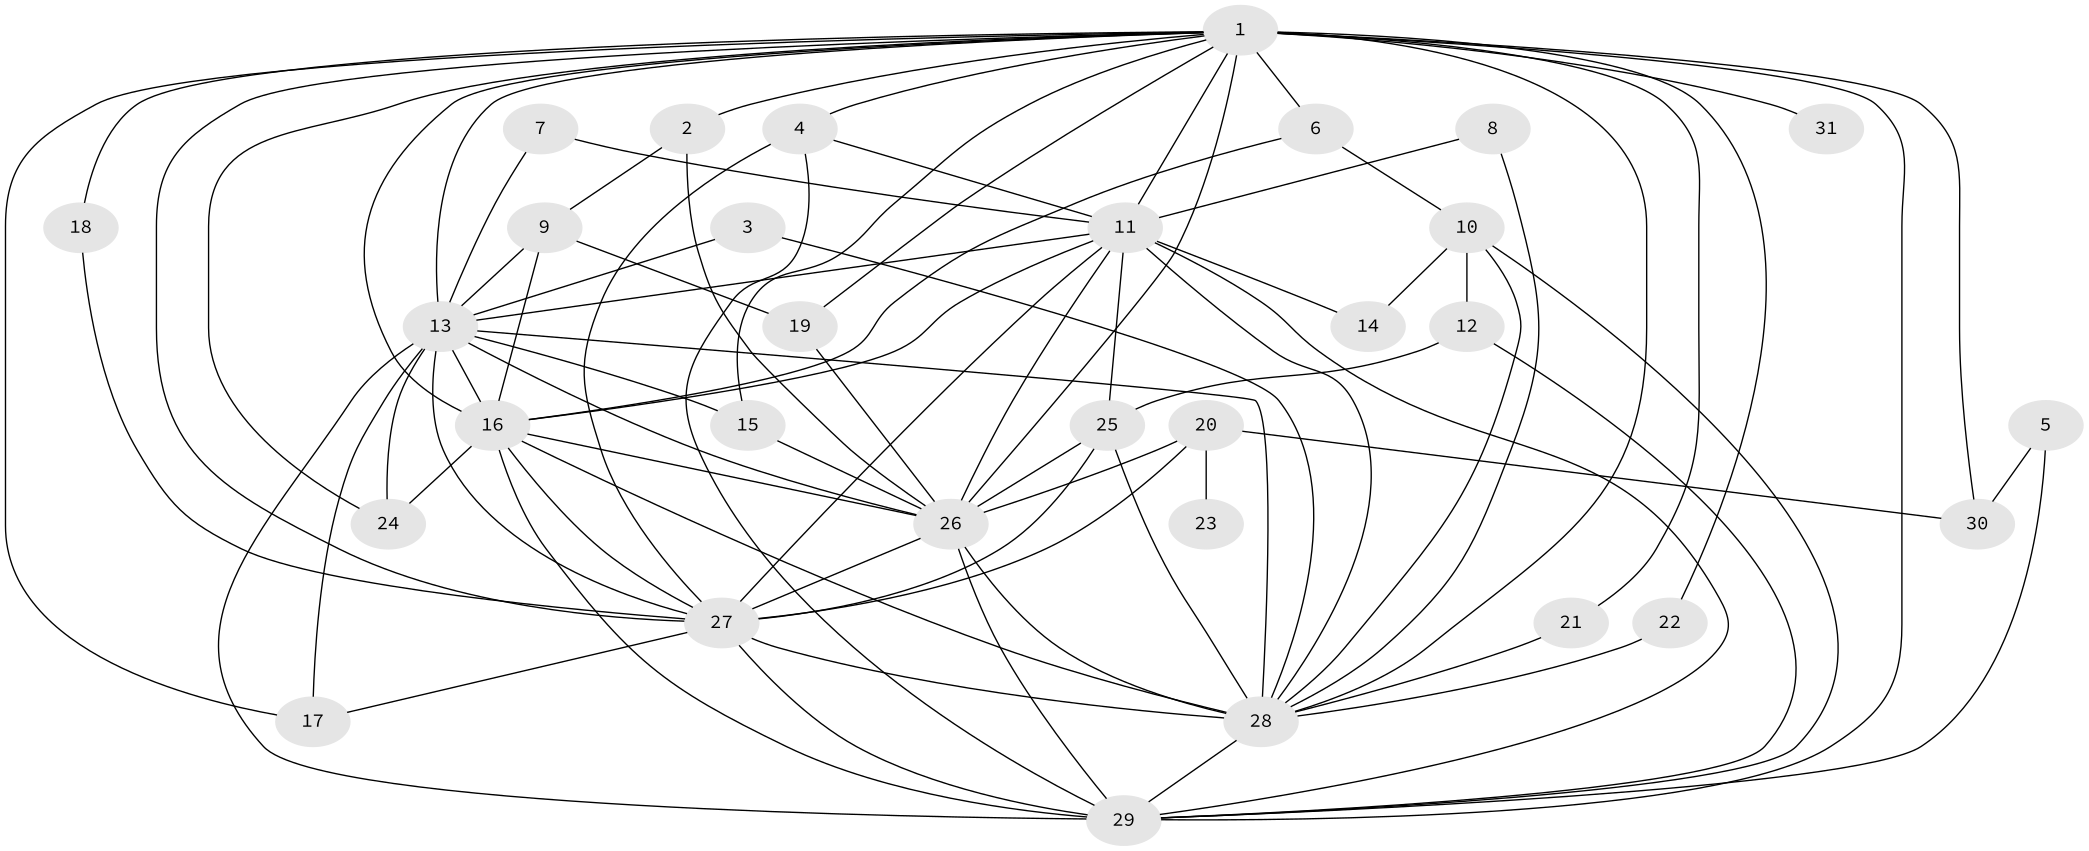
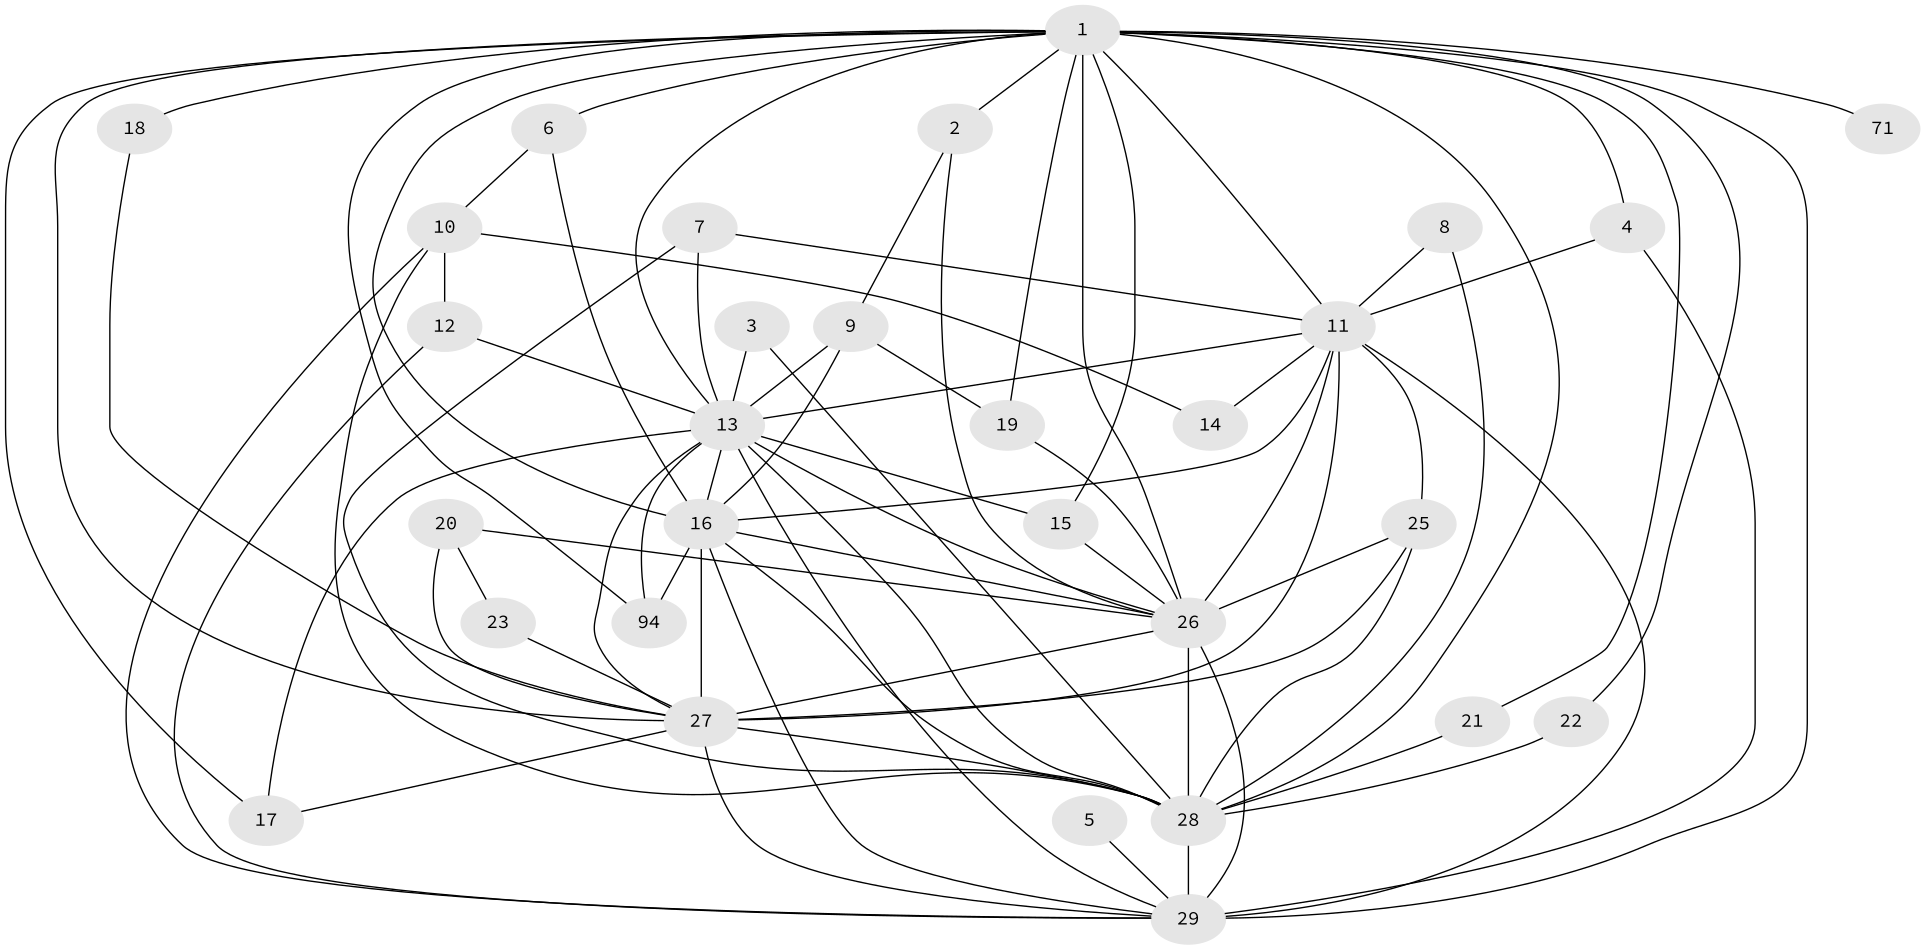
(1826, 129) -> (1883, 129)
(586, 350) -> (600, 672)
(1287, 376) -> (586, 376)
(1364, 431) -> (461, 688)
(388, 524) -> (649, 623)
(1977, 524) -> none
